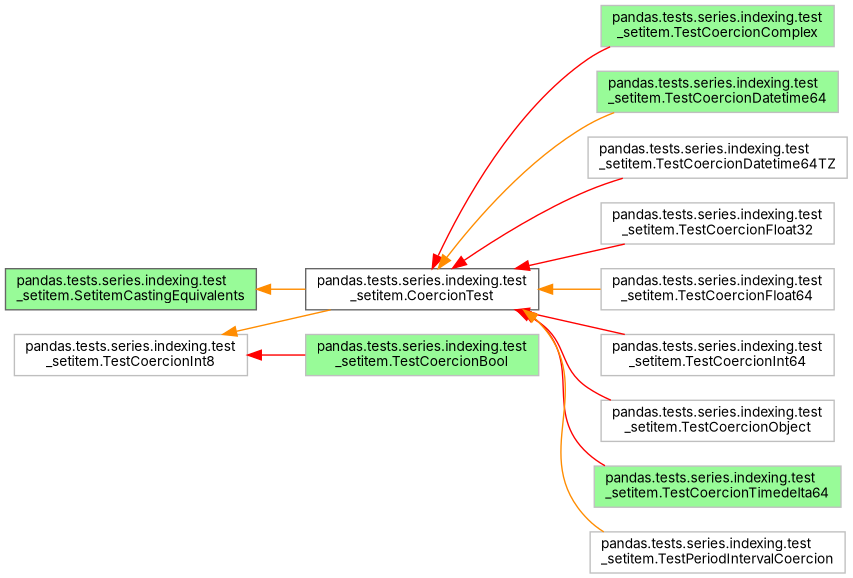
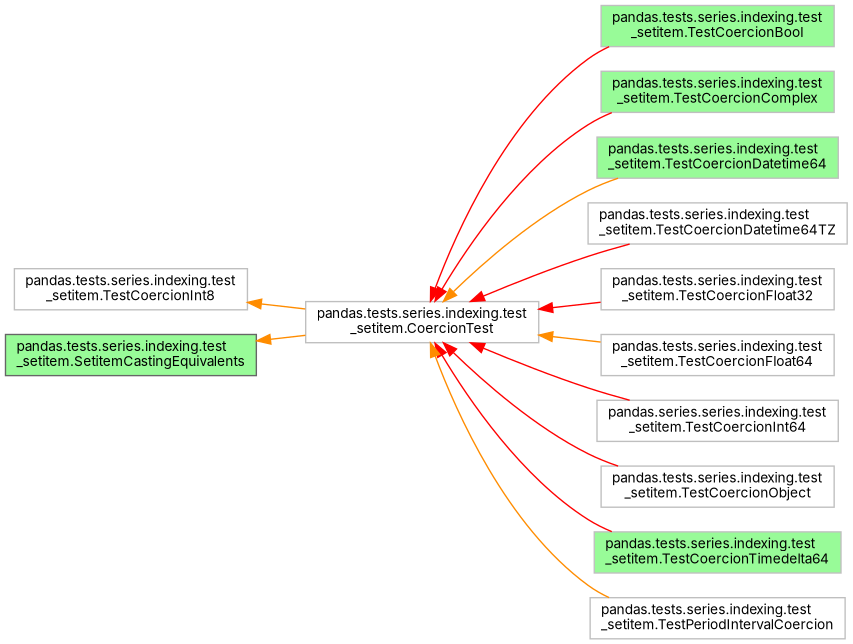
(422, 289) -> (422, 322)
(283, 355) -> (503, 153)
(718, 355) -> (718, 421)
